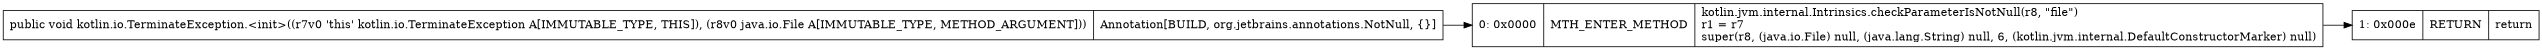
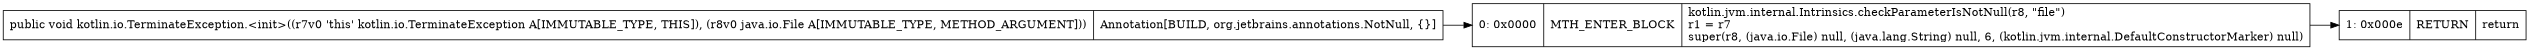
(1619, 25) -> (1613, 25)
